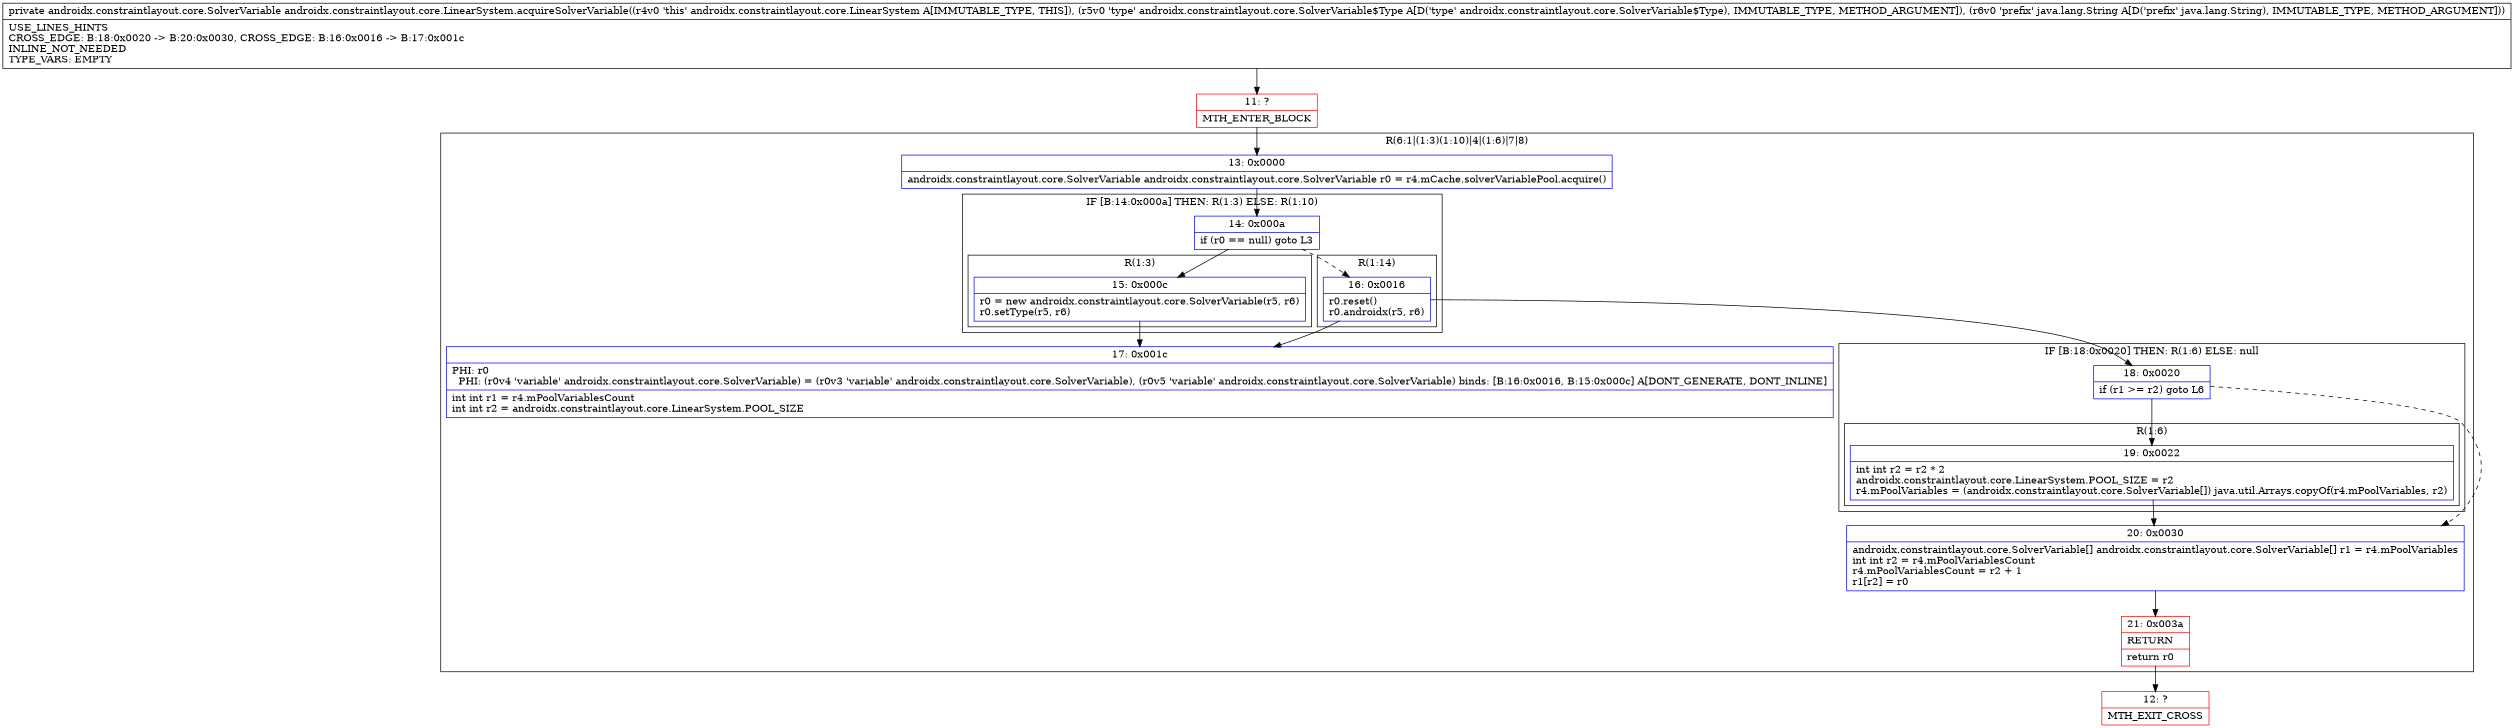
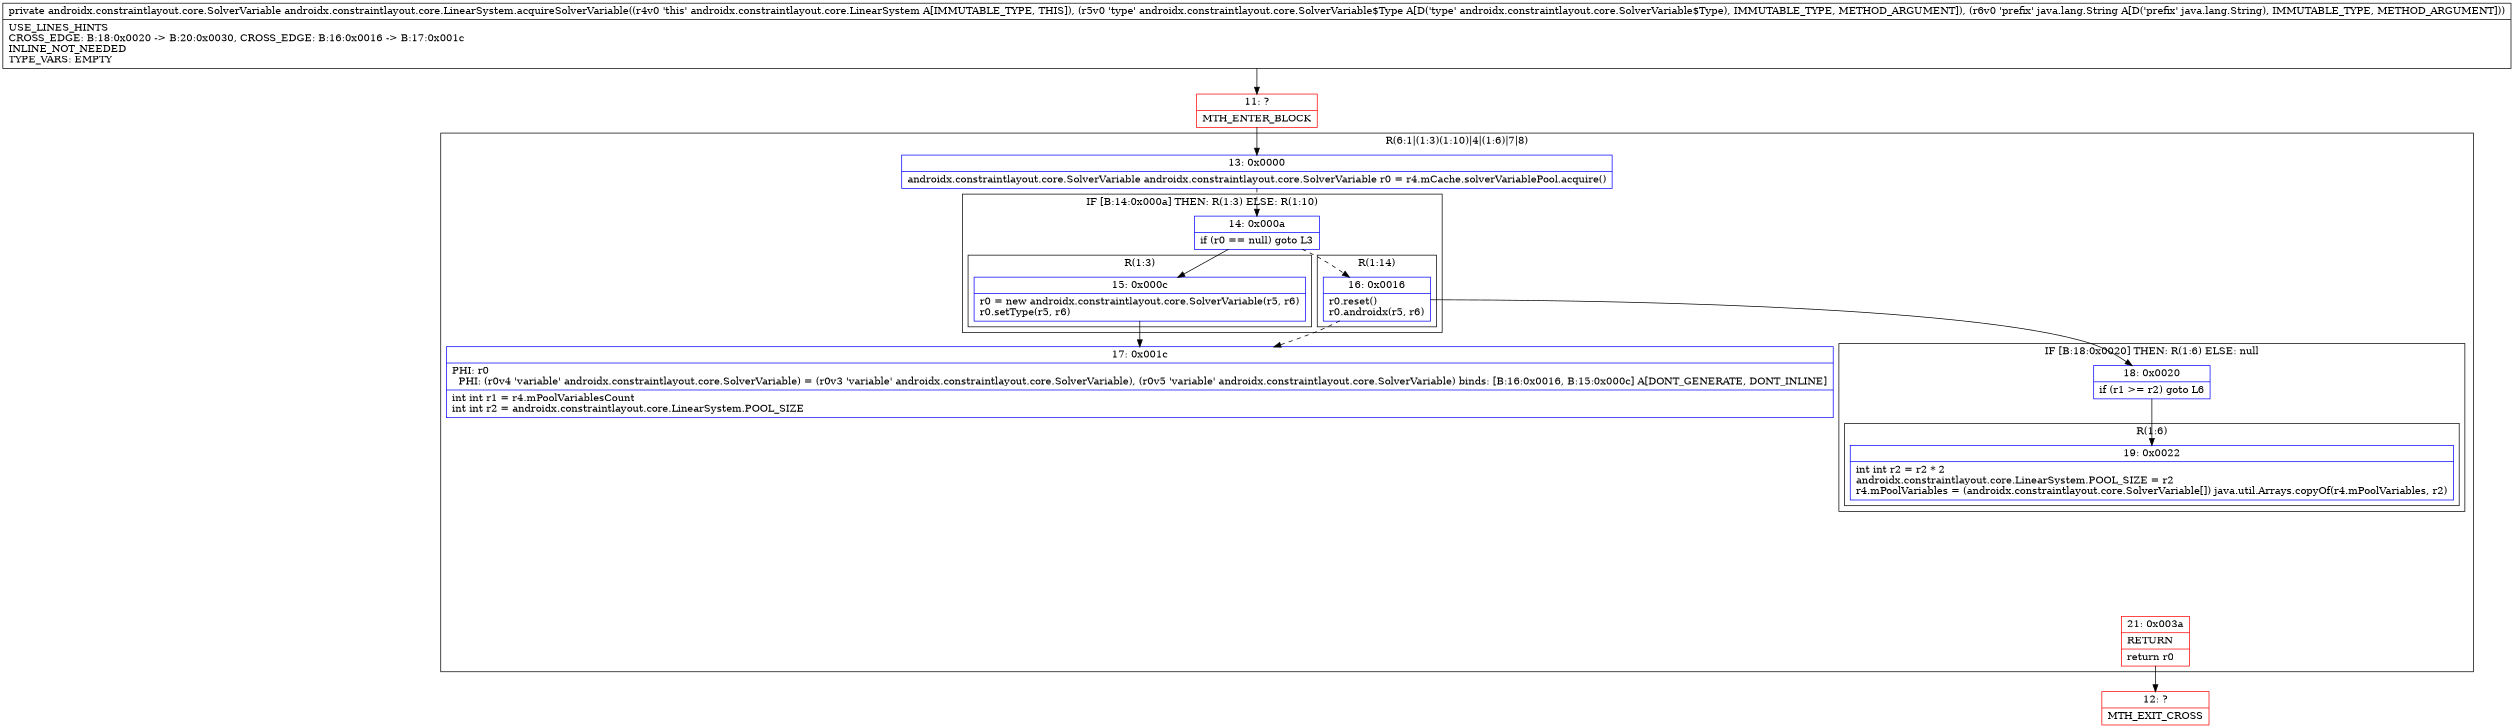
(1257, 199) -> (1257, 199)
(1303, 337) -> (1303, 337)
(2155, 558) -> none
